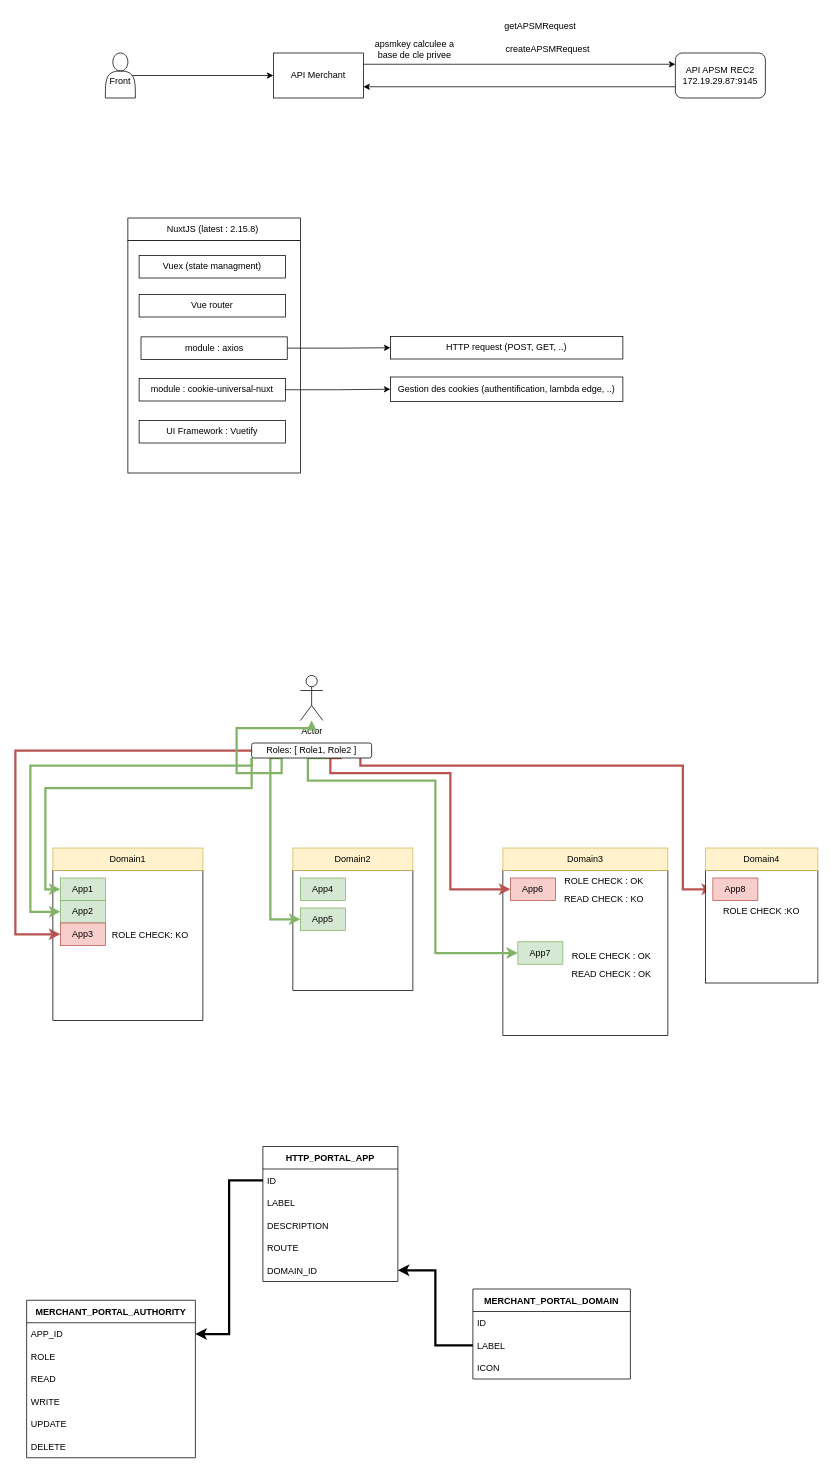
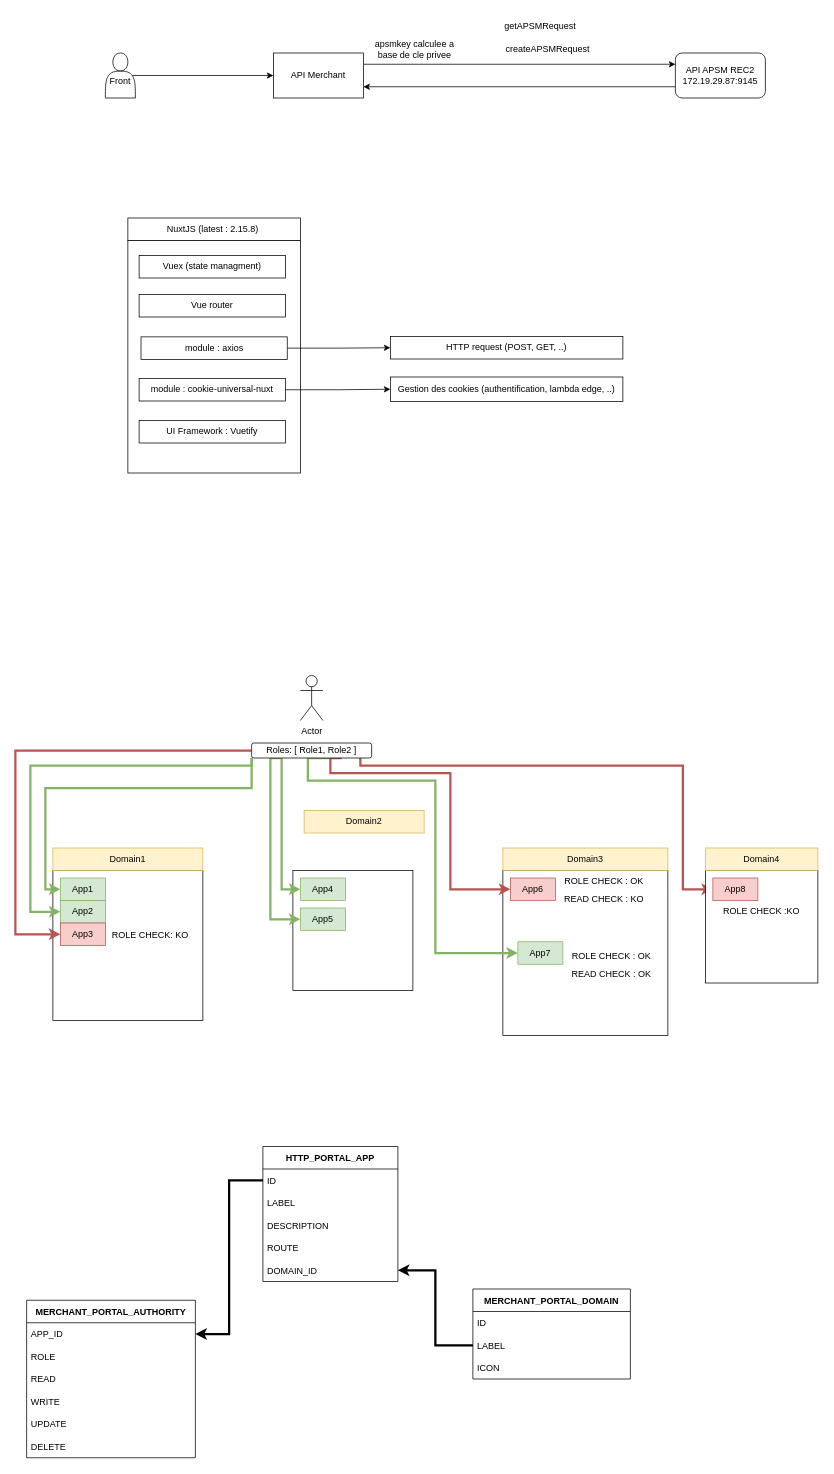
(237, 736) -> (282, 836)
(353, 859) -> (364, 822)
